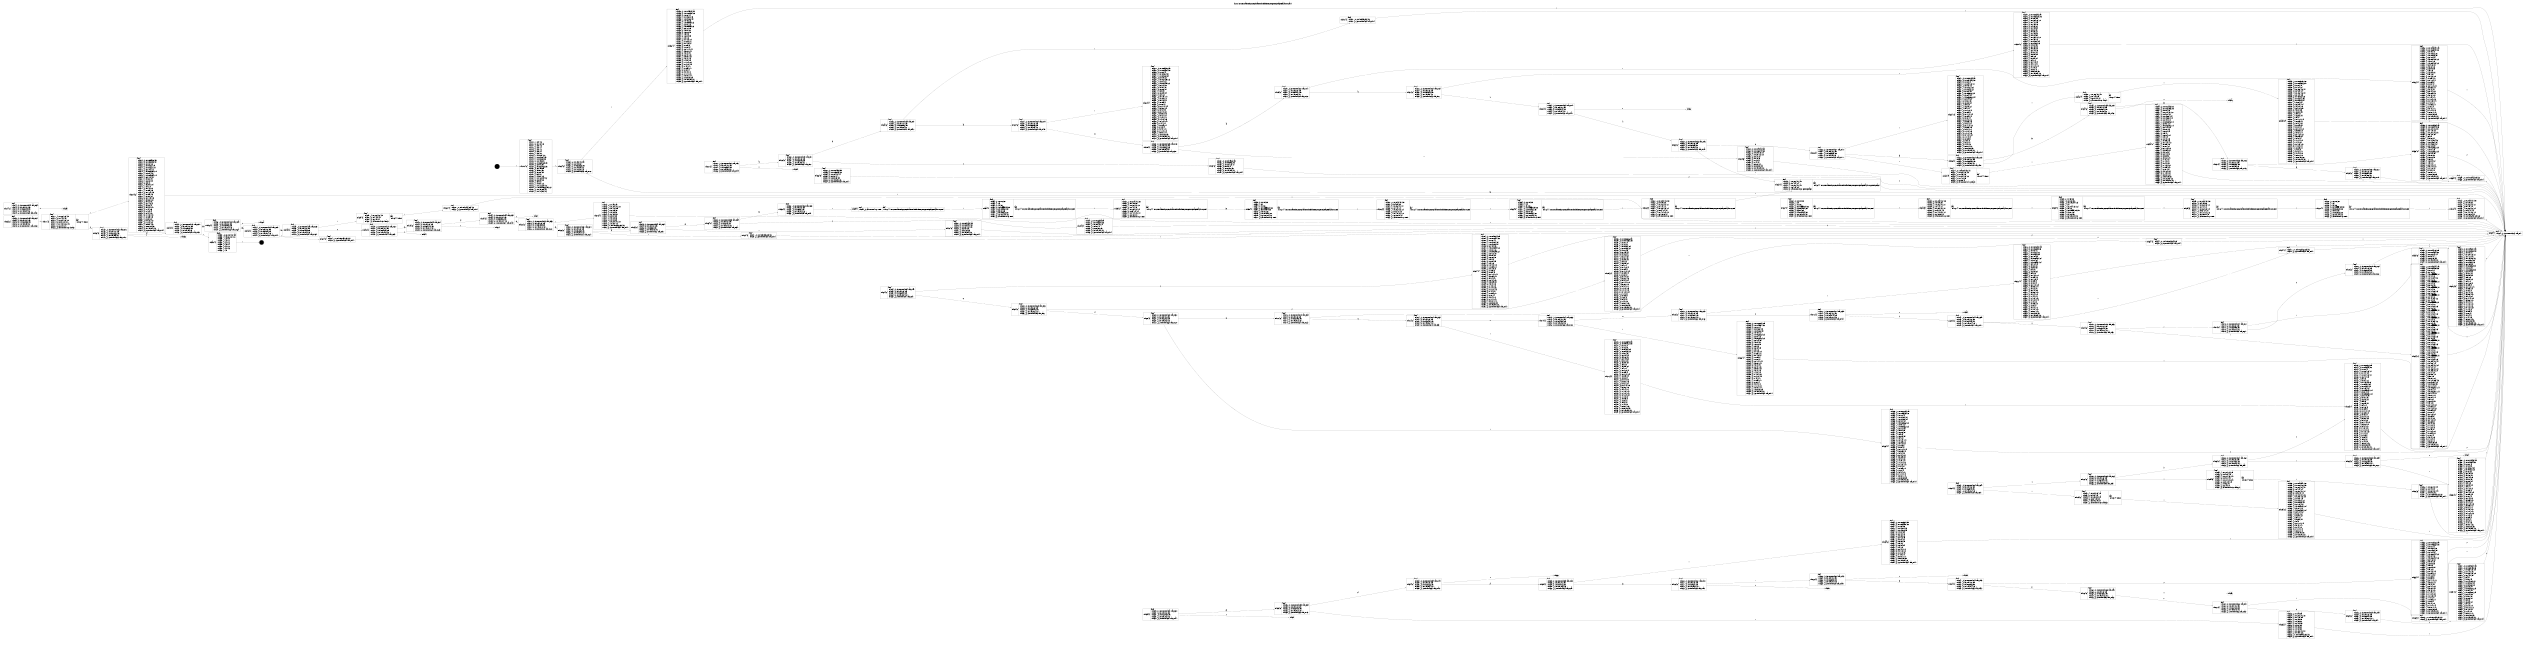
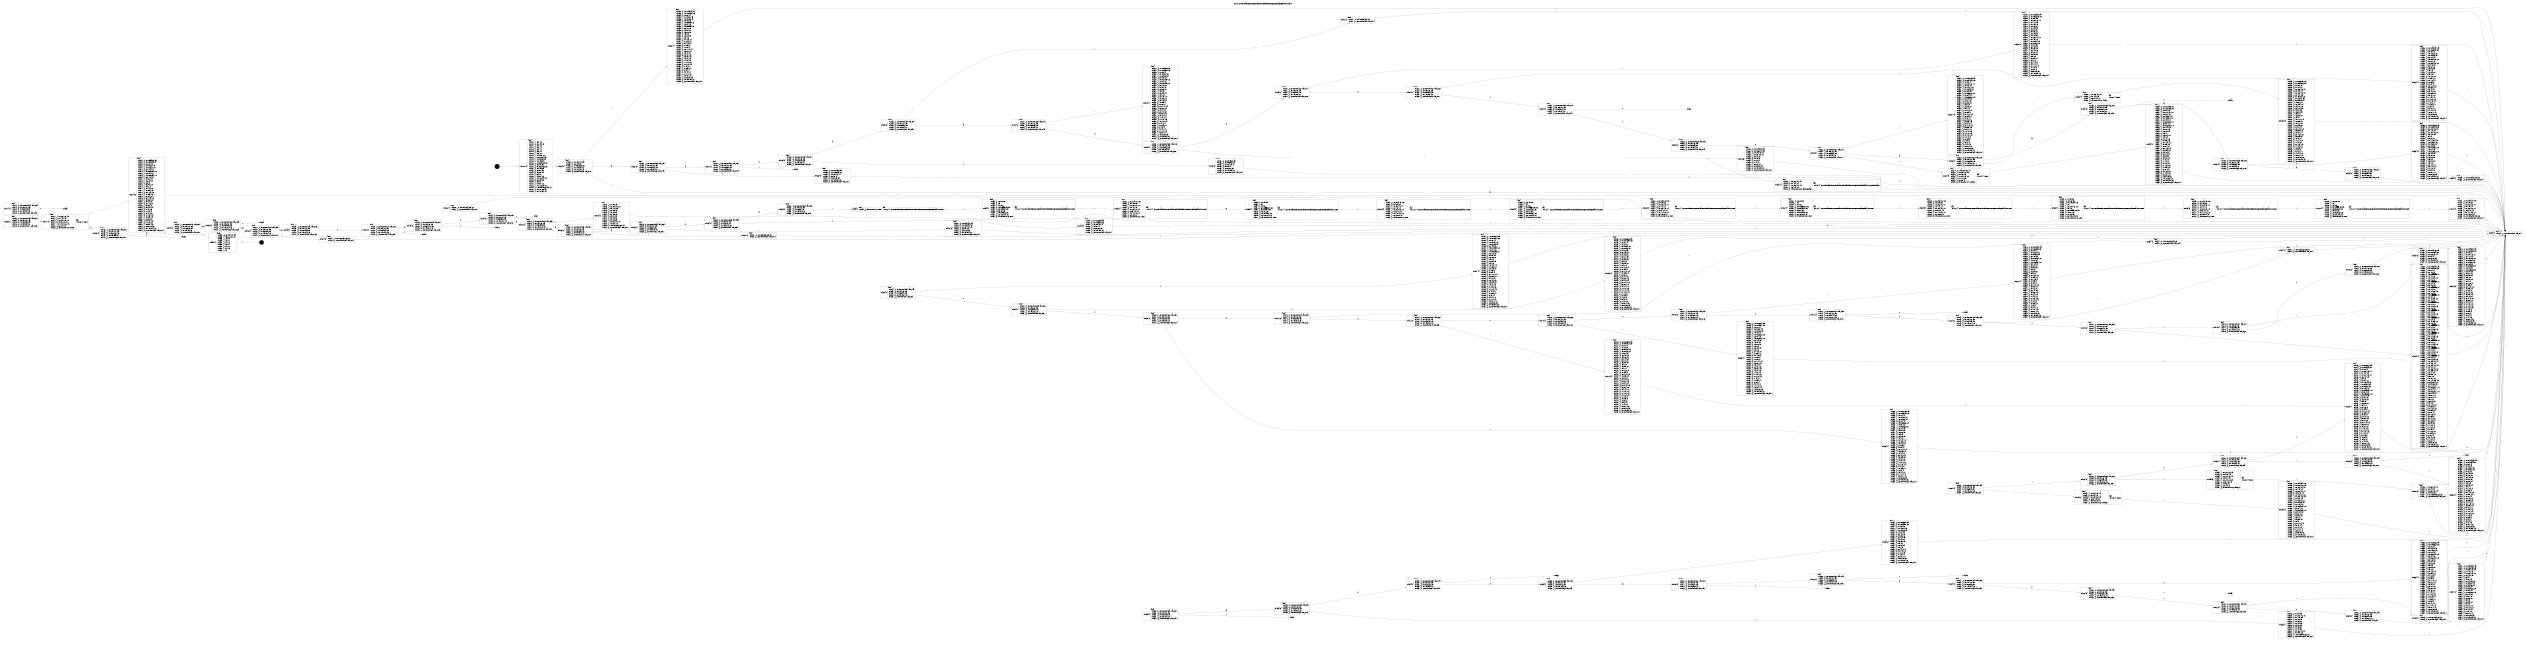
none -> (648, 167)
(1764, 196) -> (1758, 208)
(379, 218) -> none
